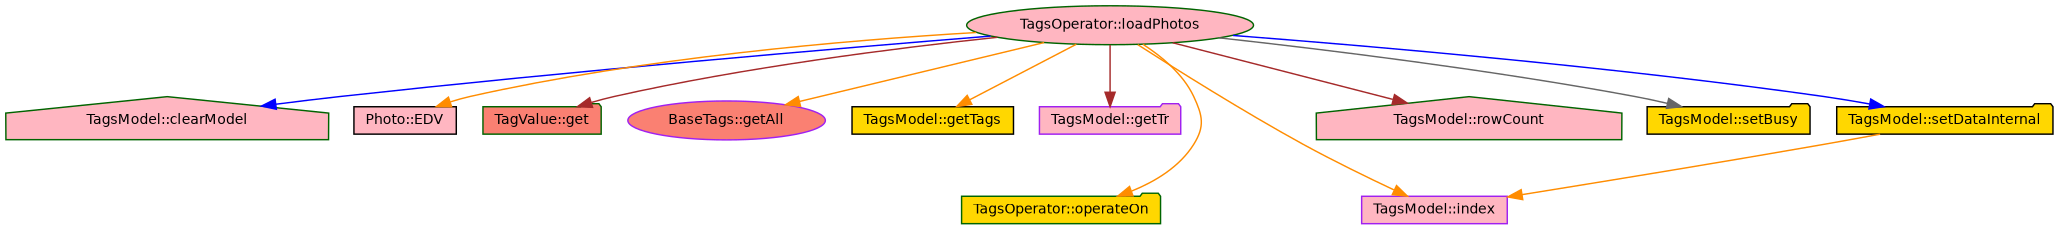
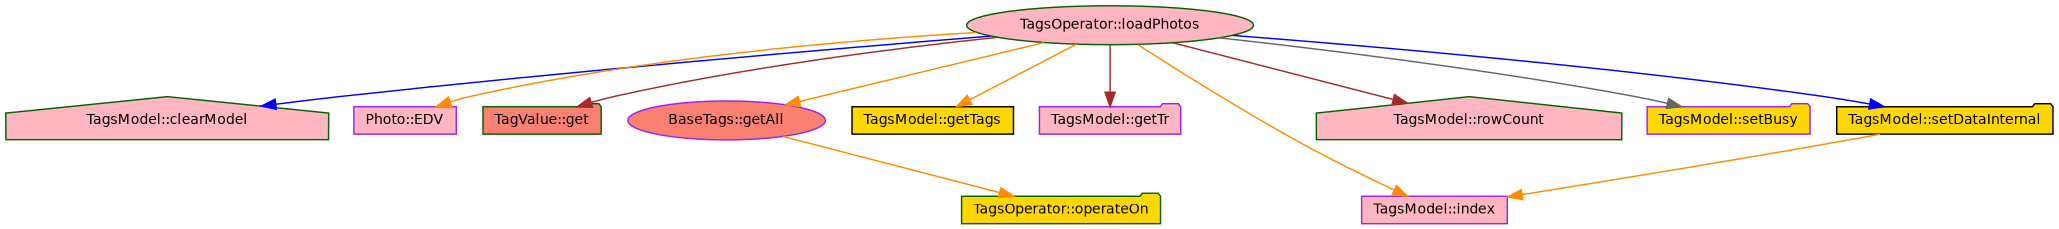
(405, 120) -> (405, 120)
(1729, 120) -> (1729, 120)
(1201, 123) -> (891, 165)
